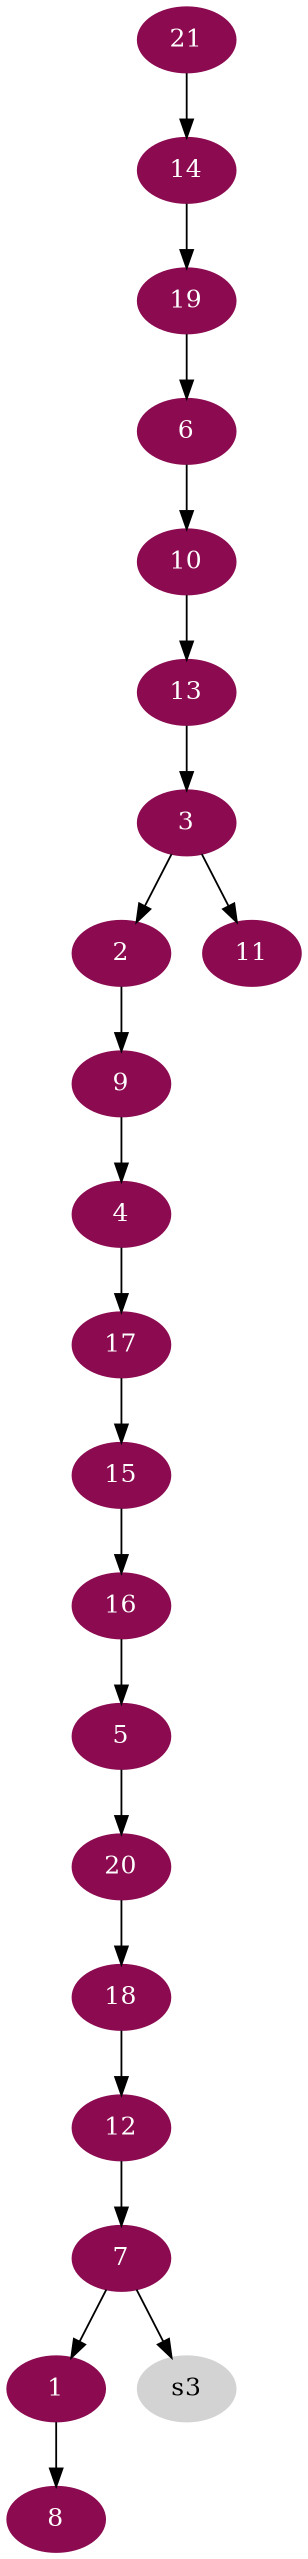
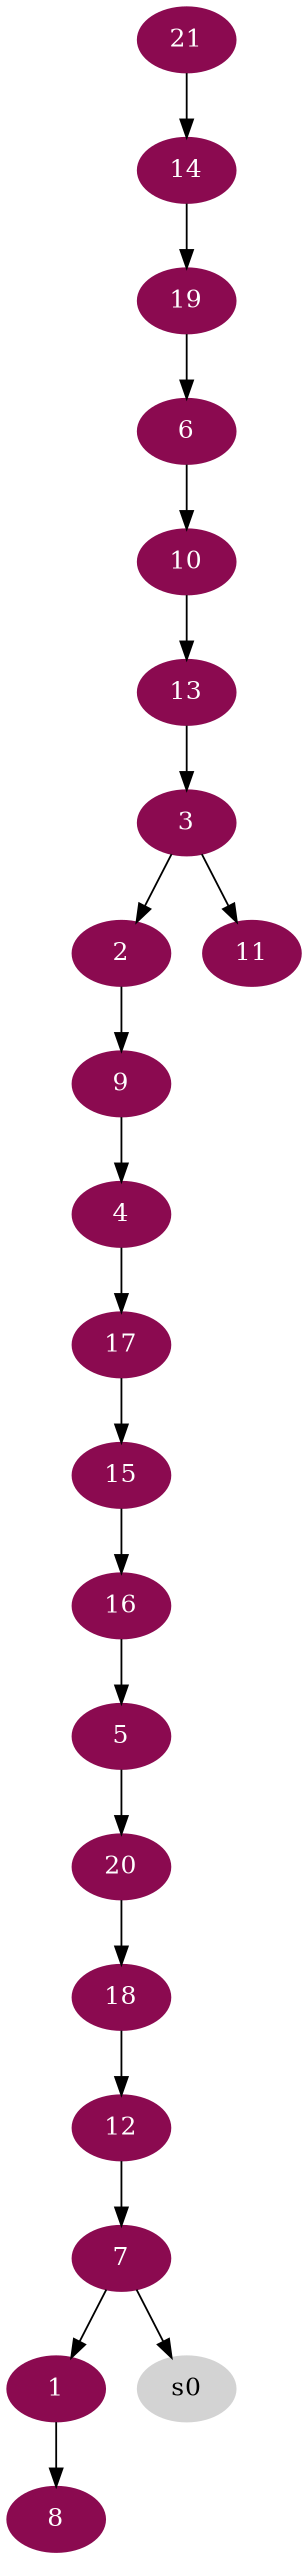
(187, 2389) -> (187, 2389)
